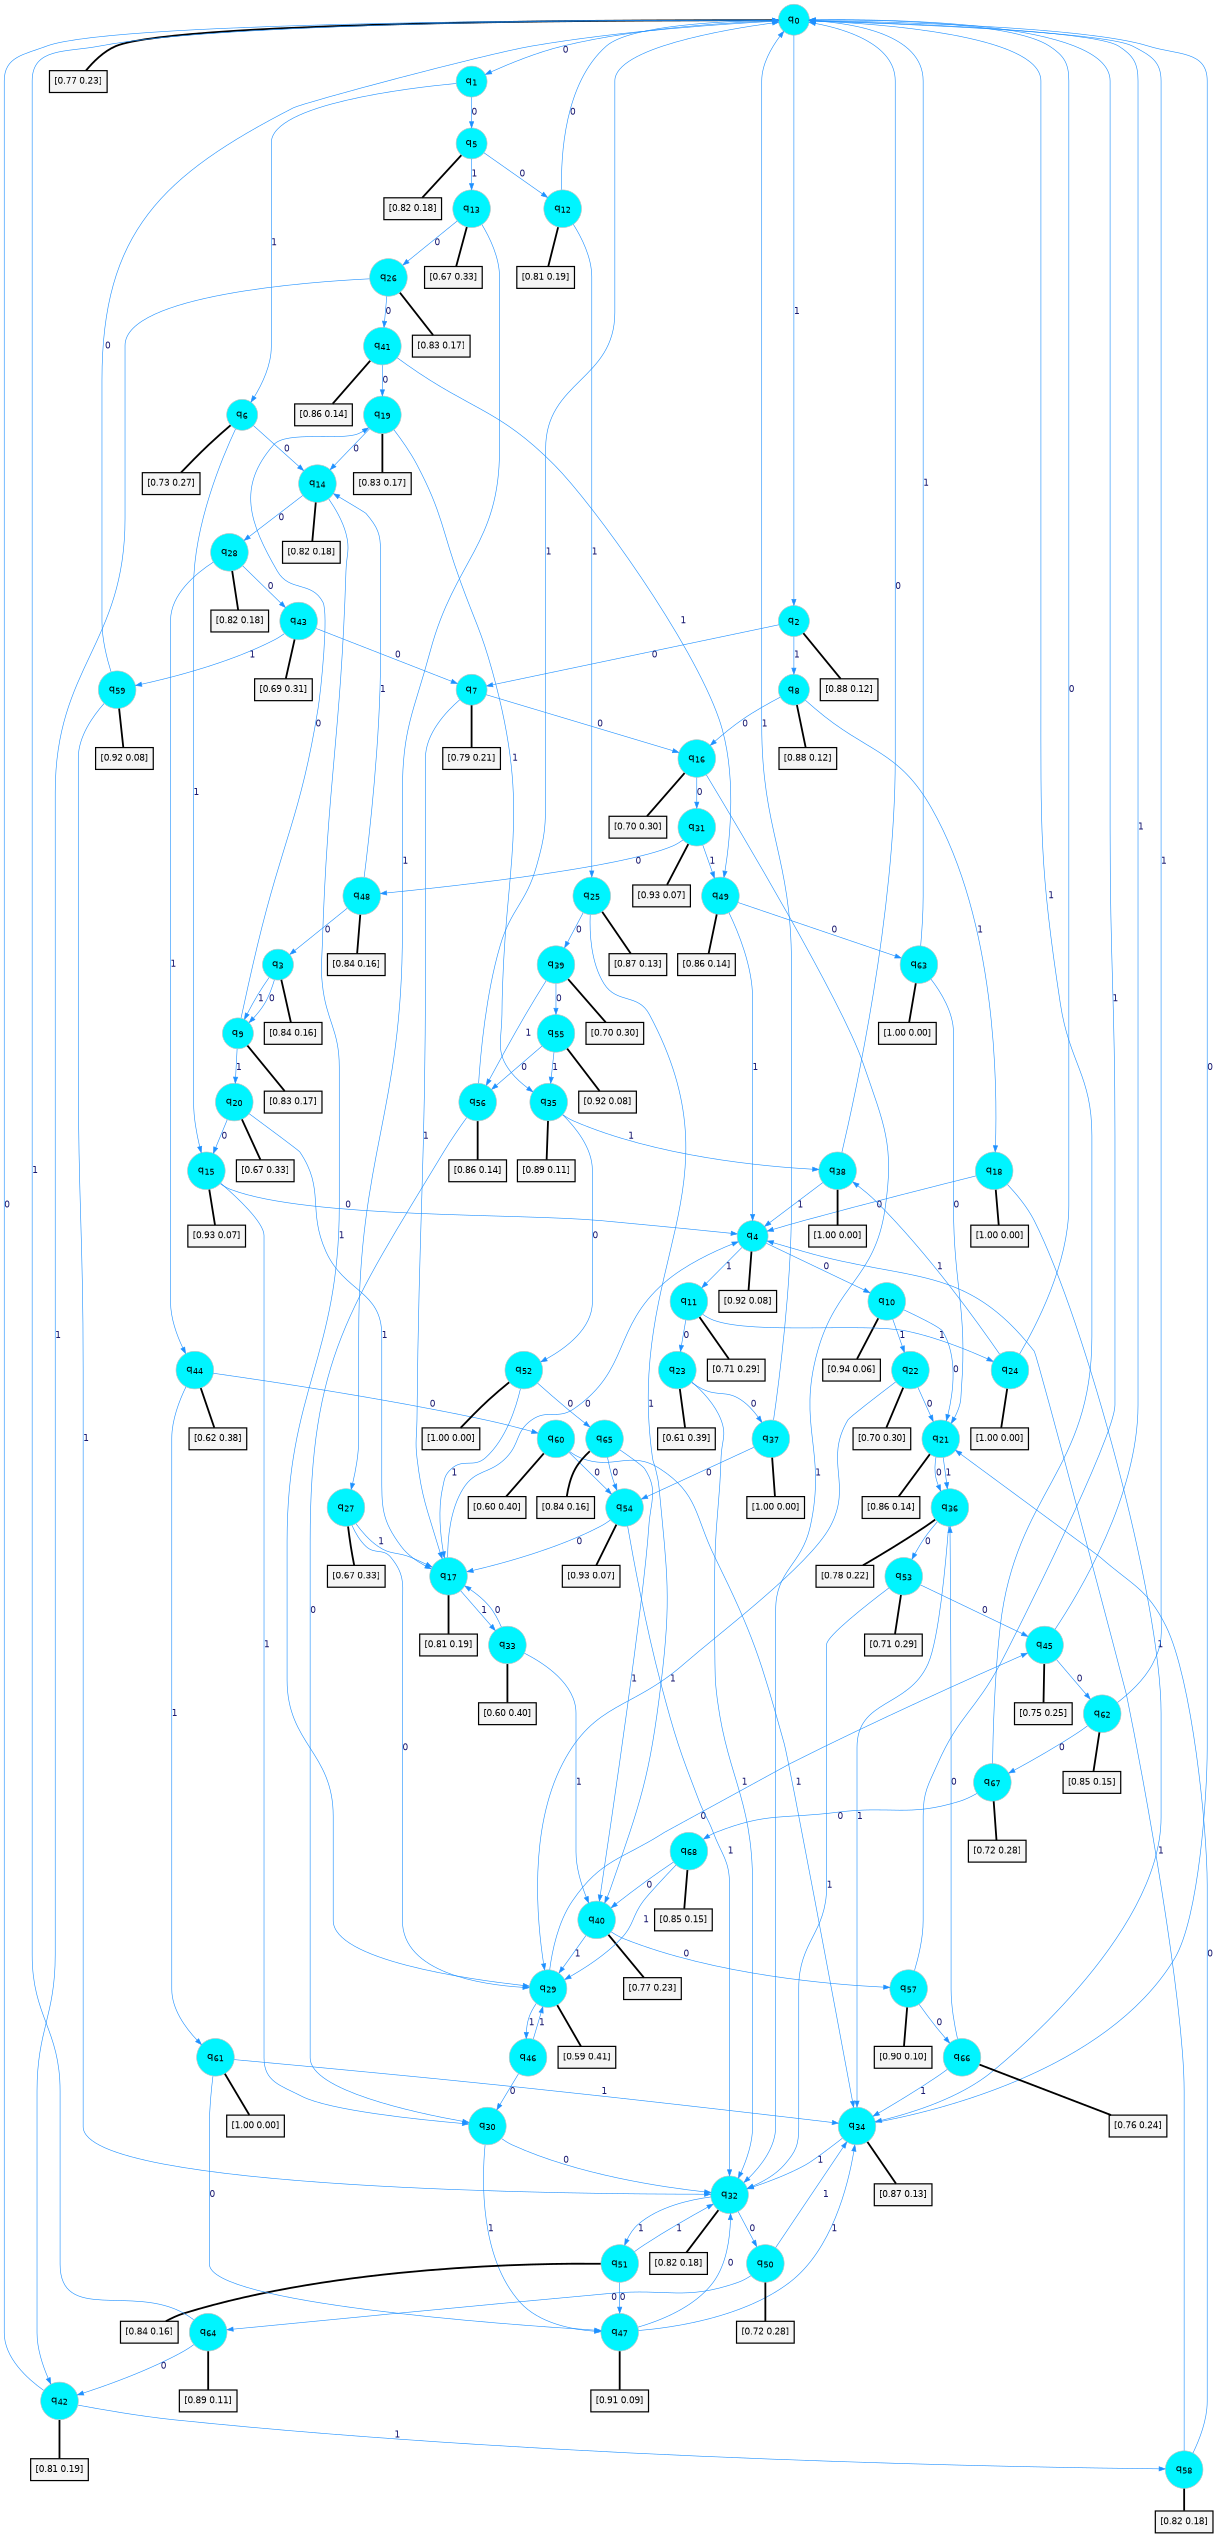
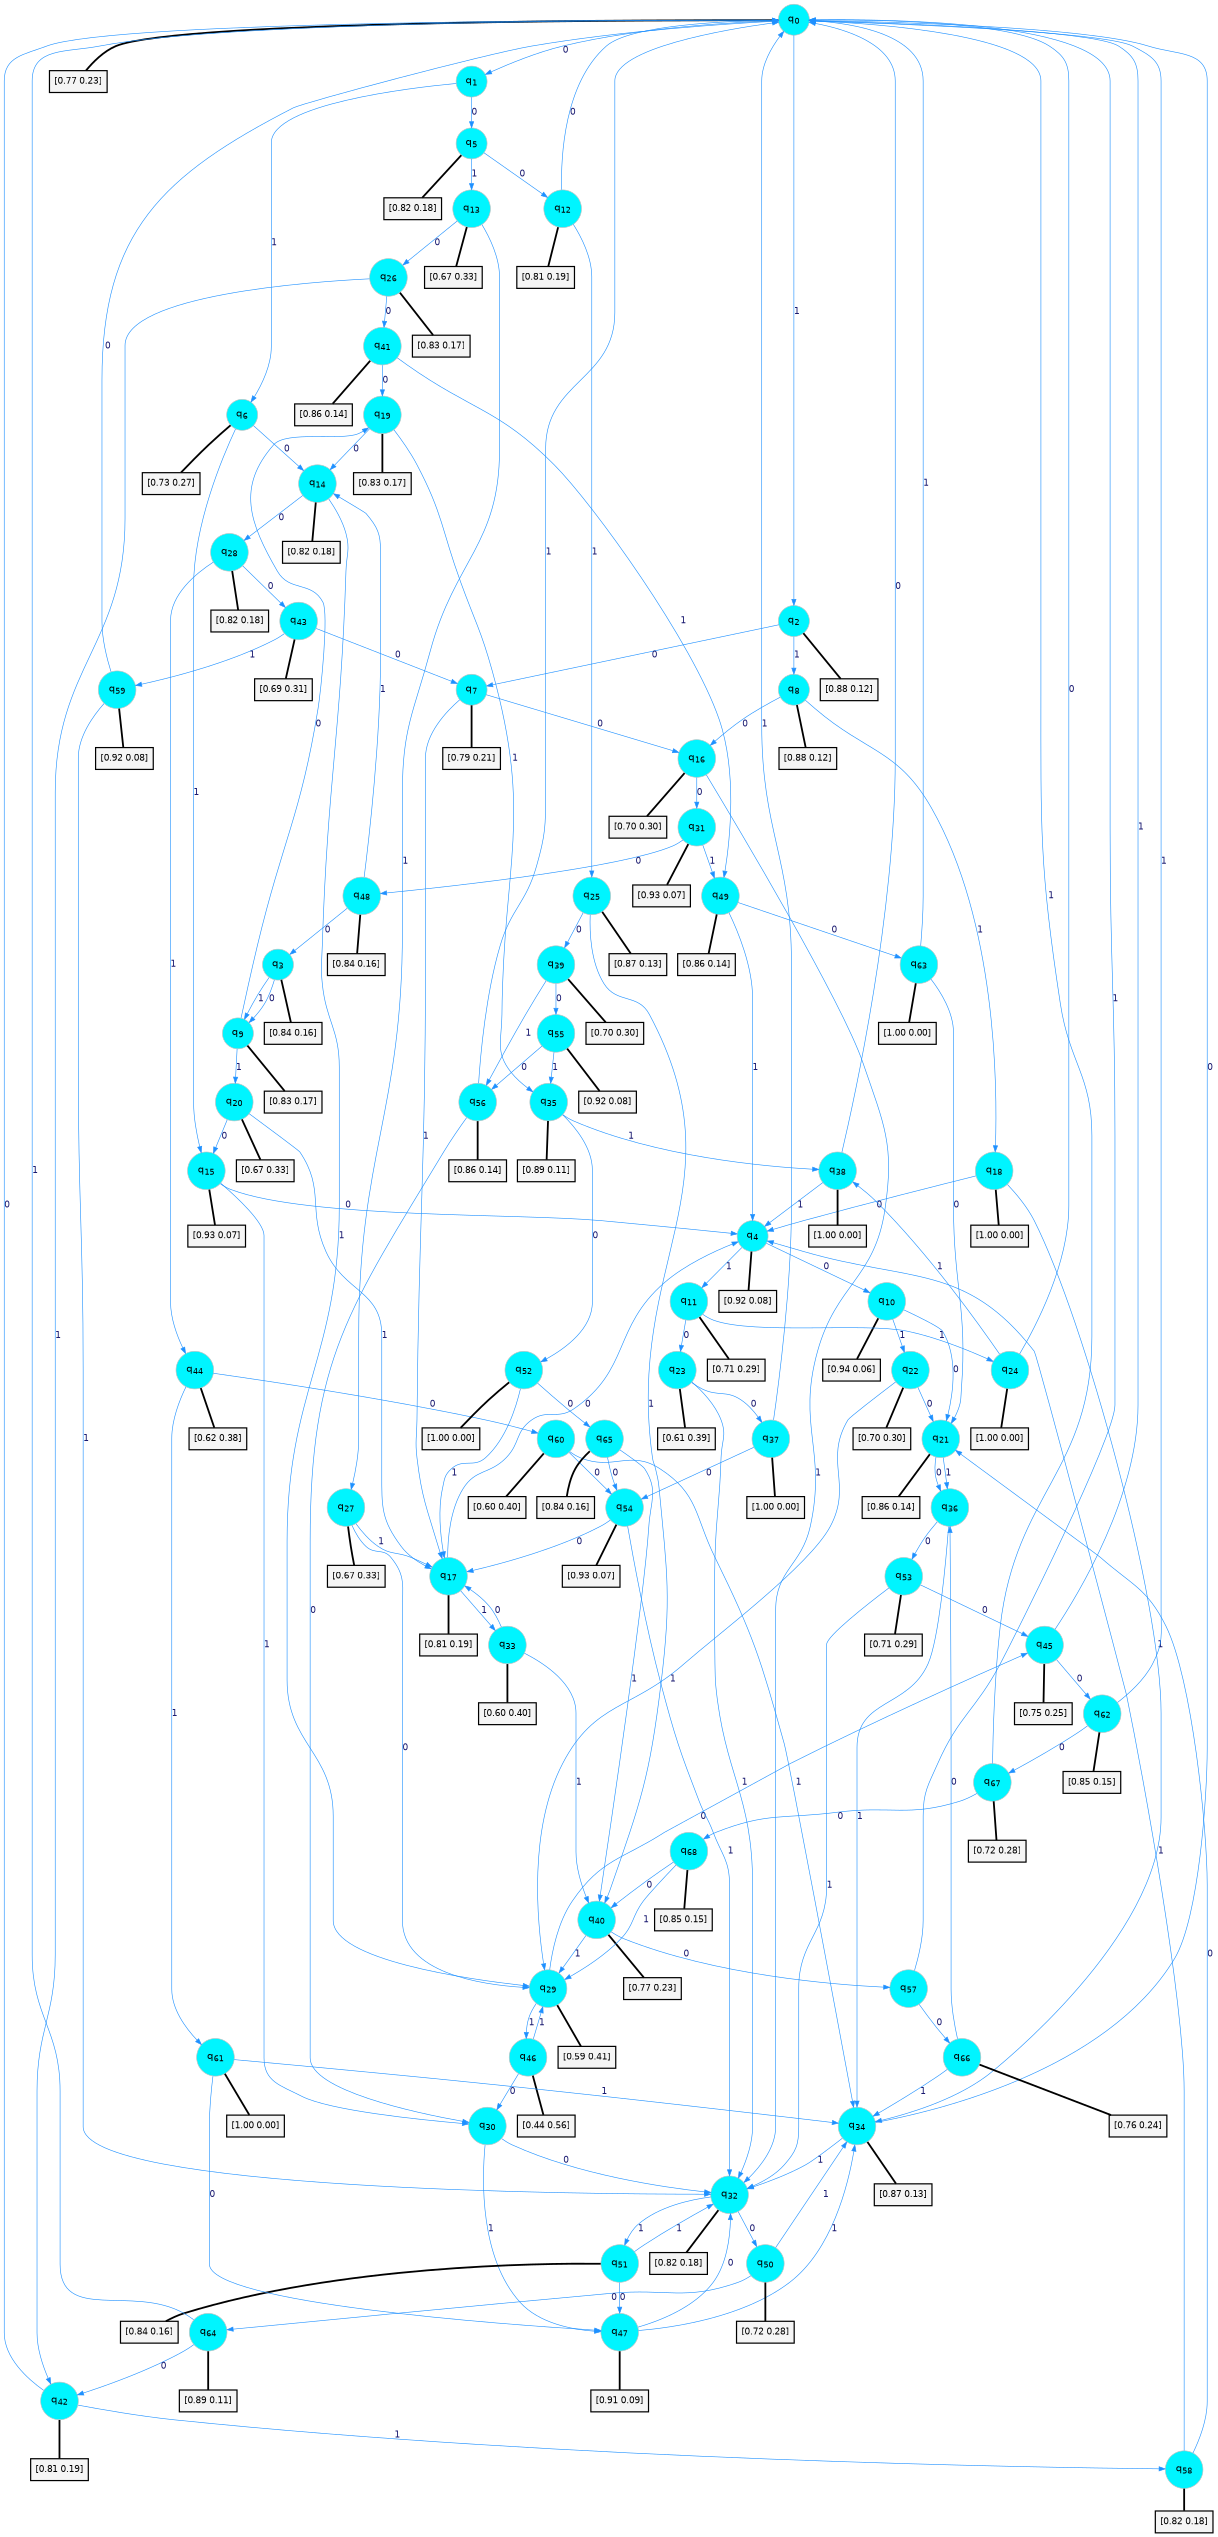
(845, 1576) -> none
(903, 2057) -> none
none -> (546, 2126)
